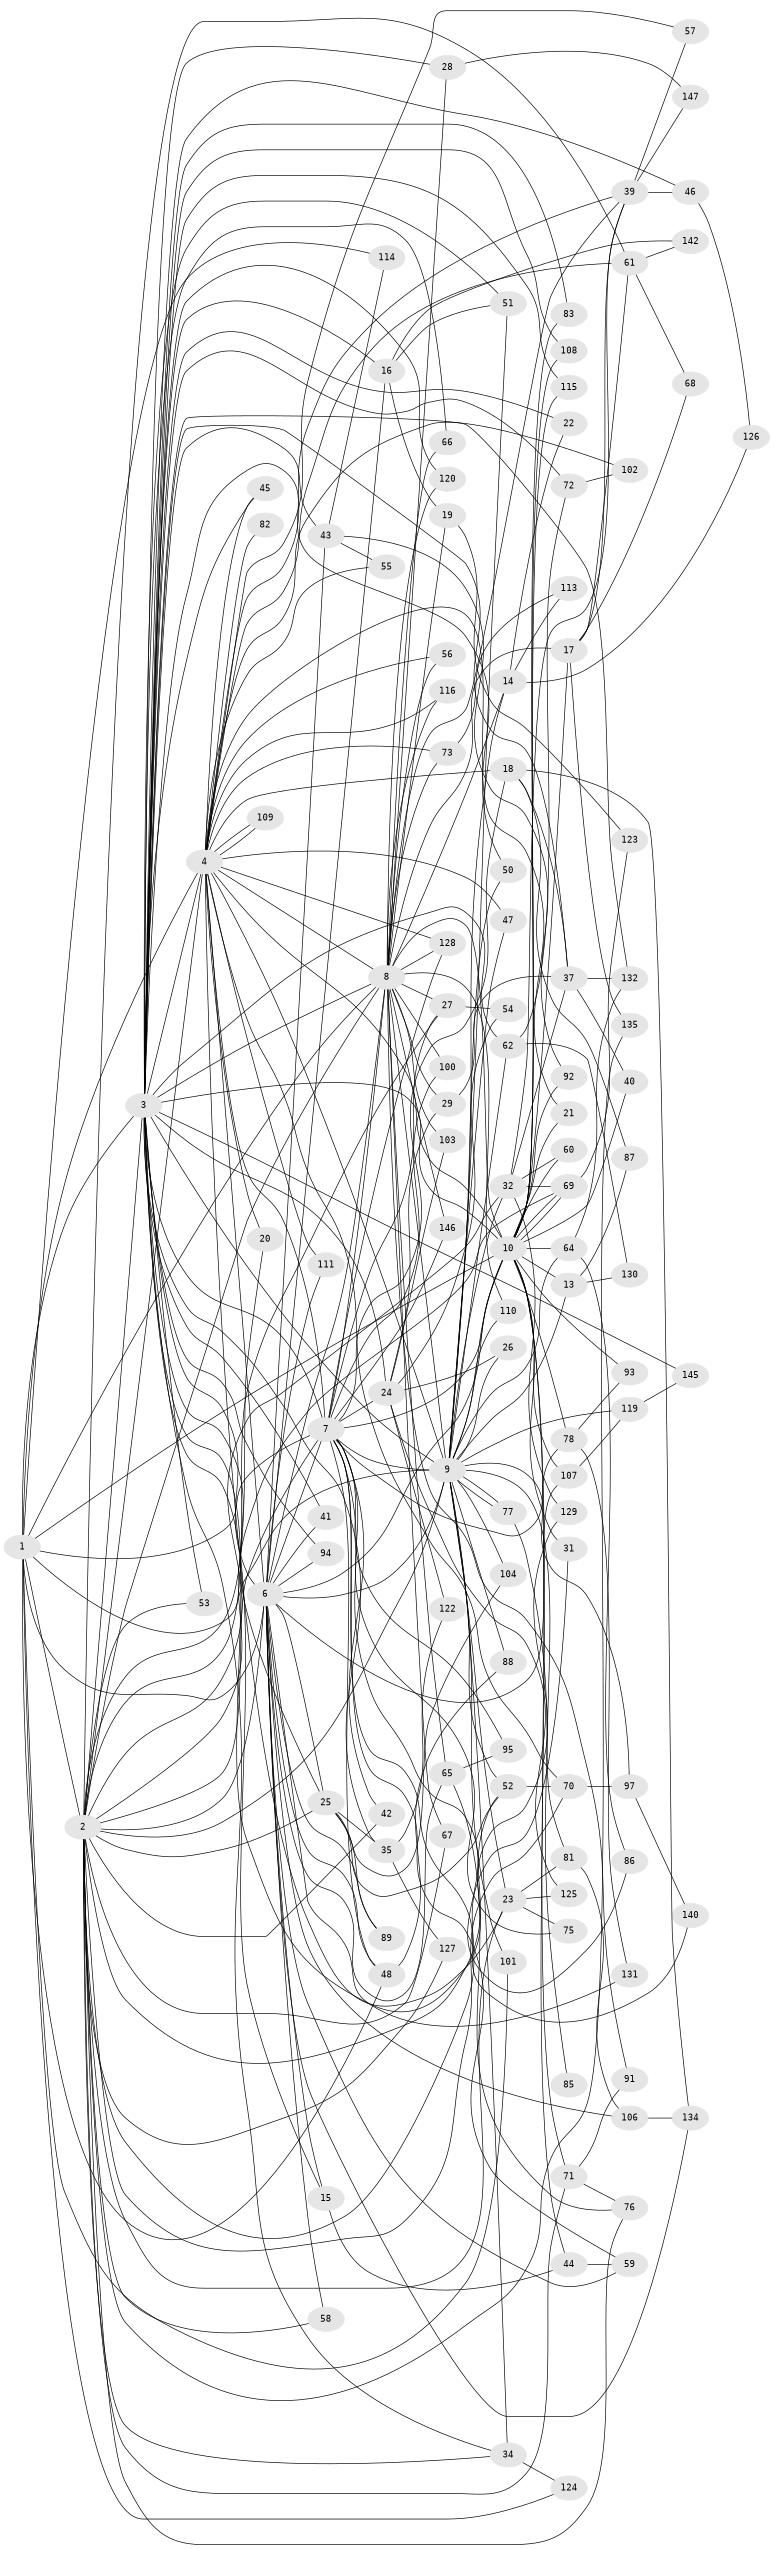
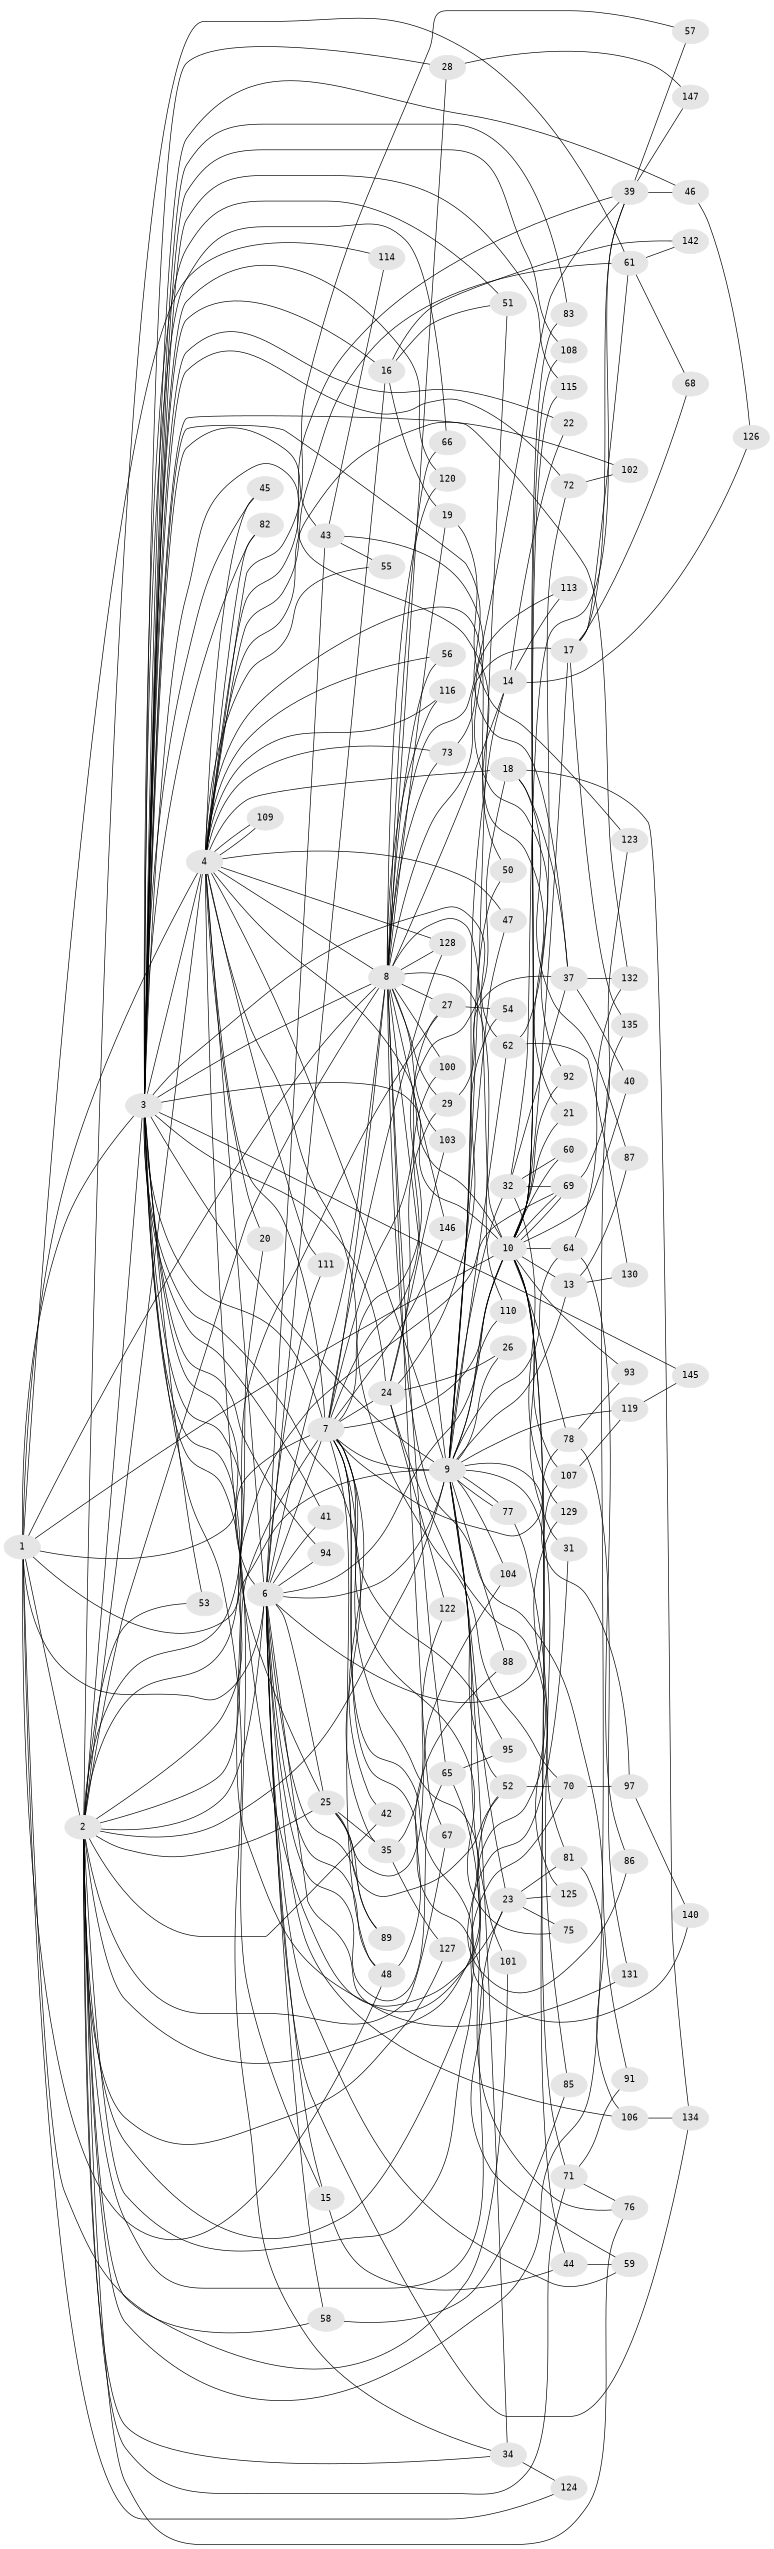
none -> (170, 808)
(233, 1538) -> none
none -> (491, 2266)
